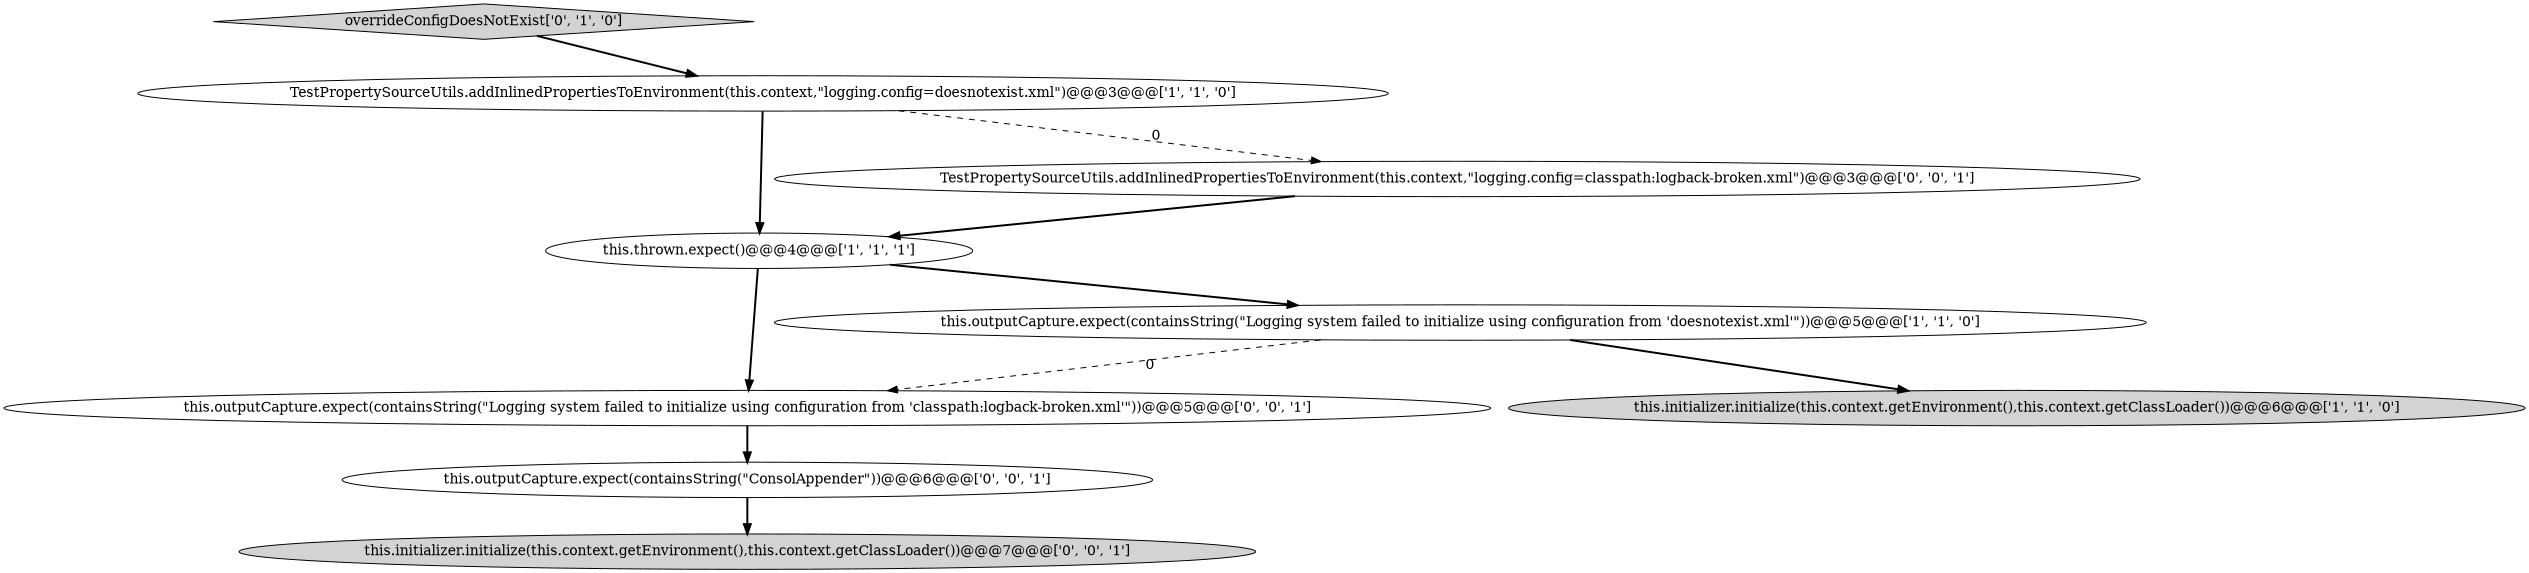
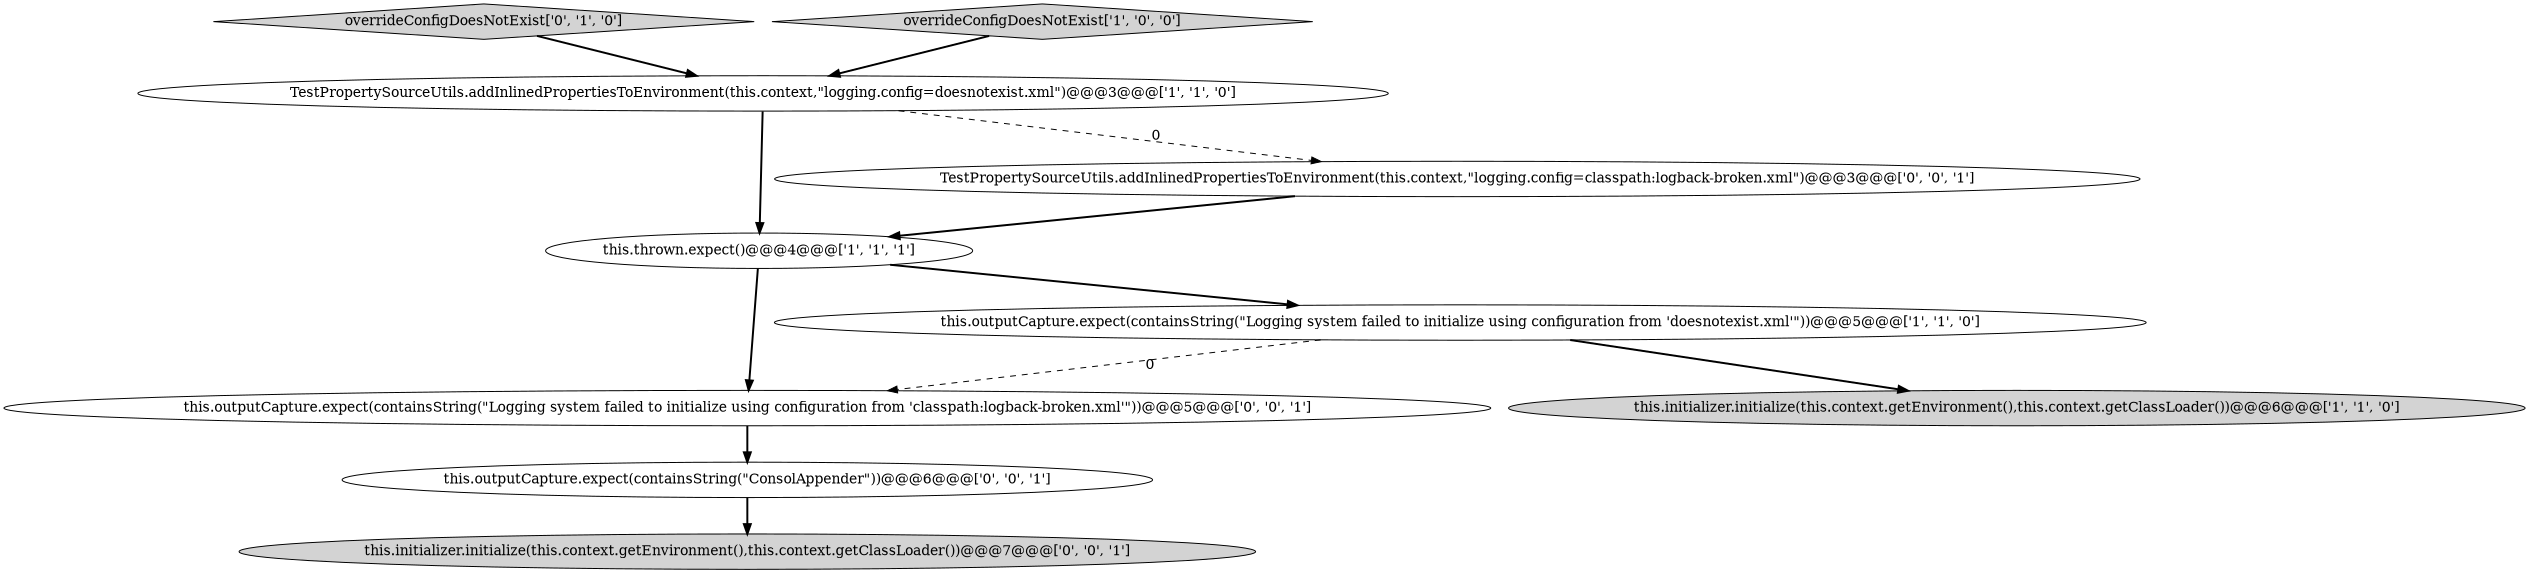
none -> (1042, 22)
